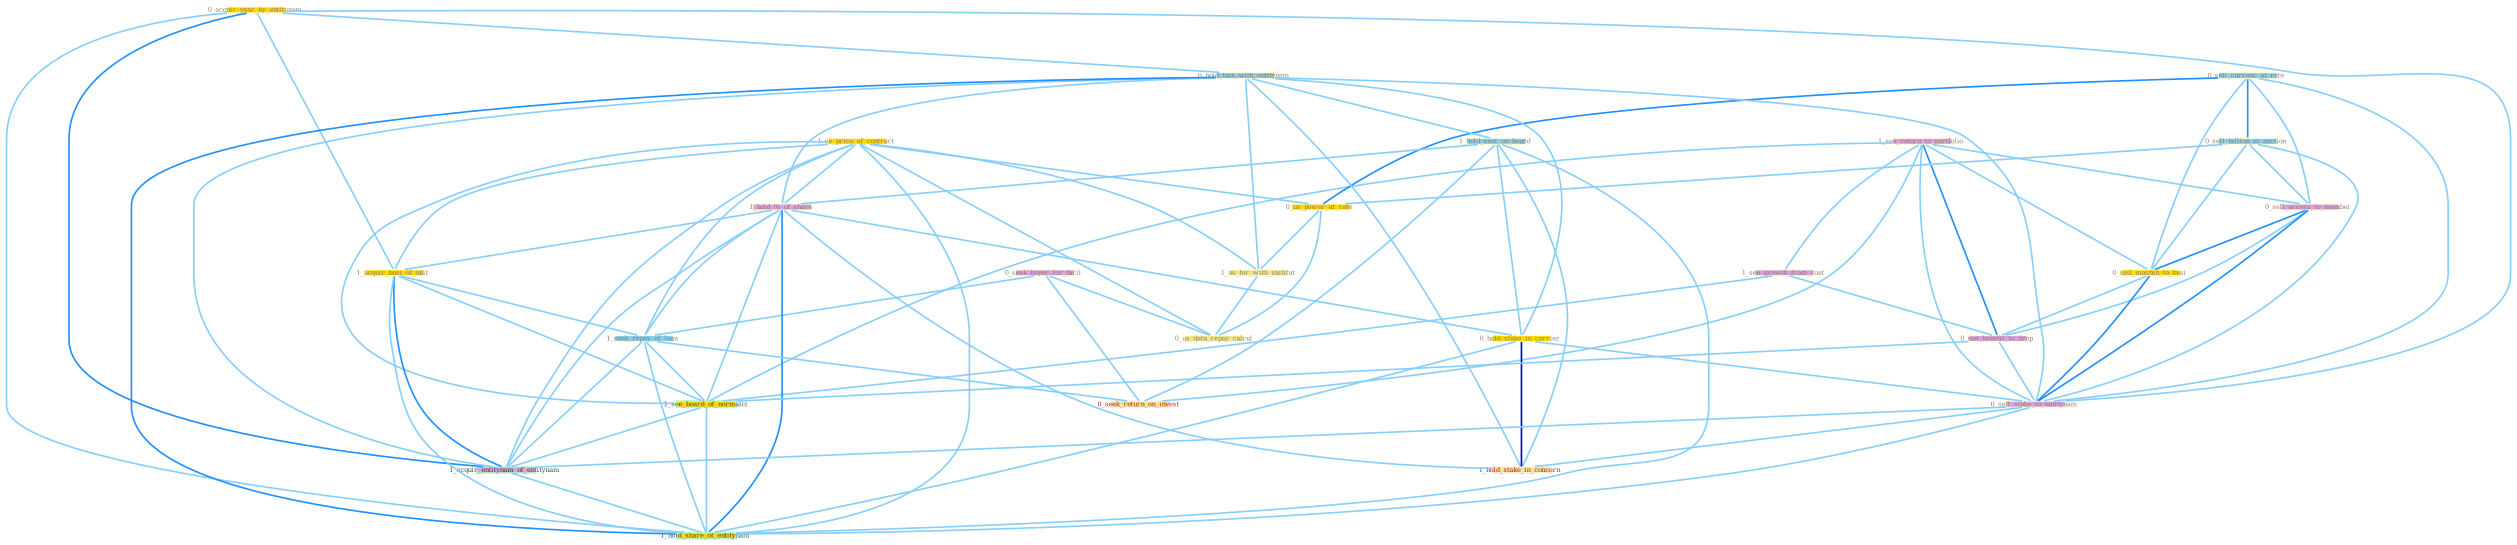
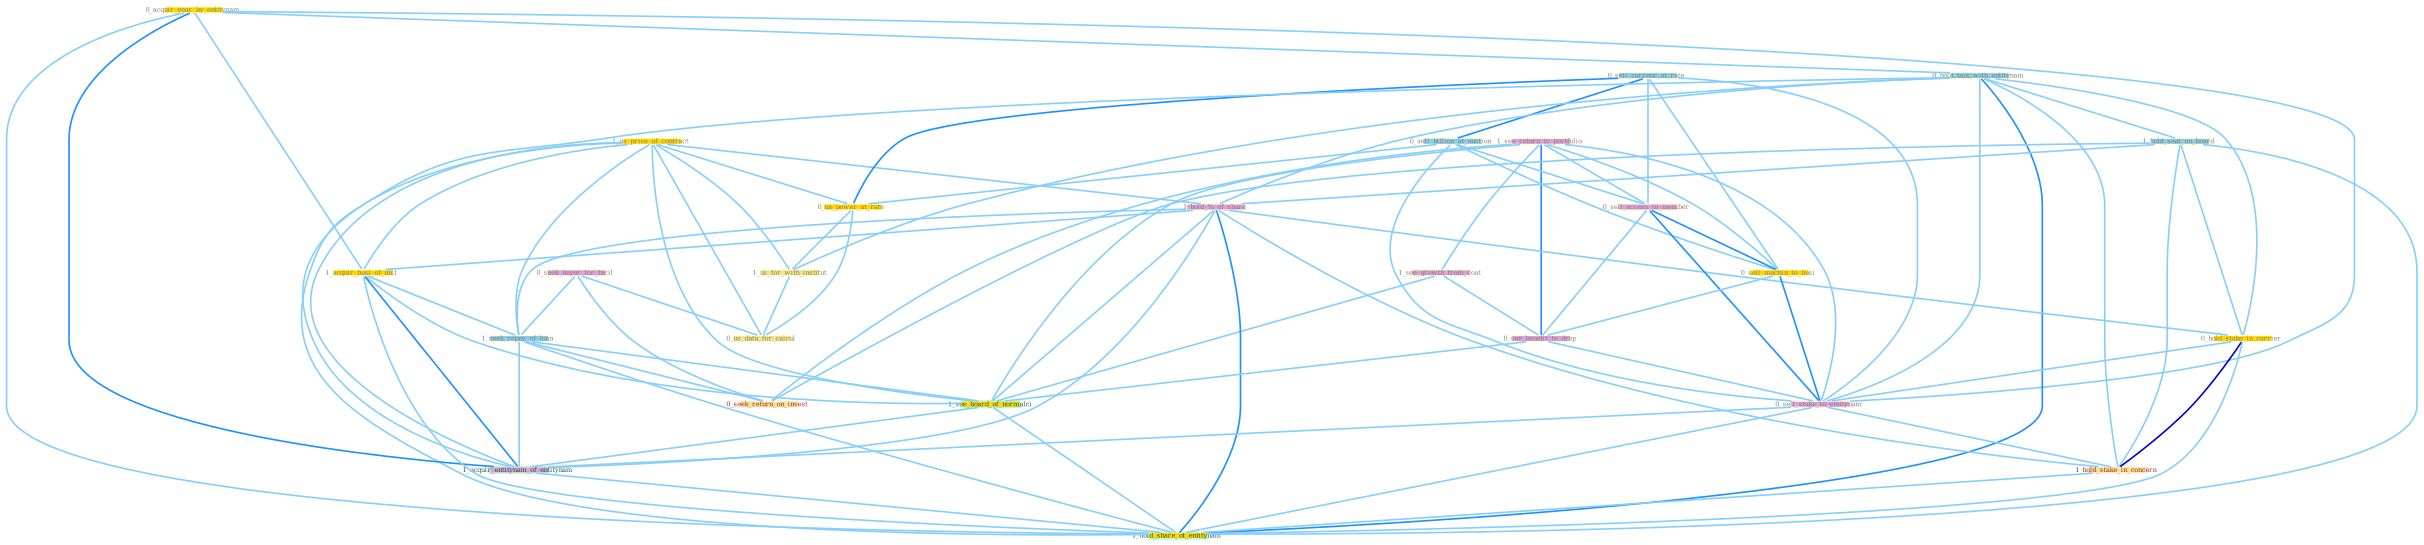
(1214, 338) -> (762, 338)
none -> (1826, 491)
